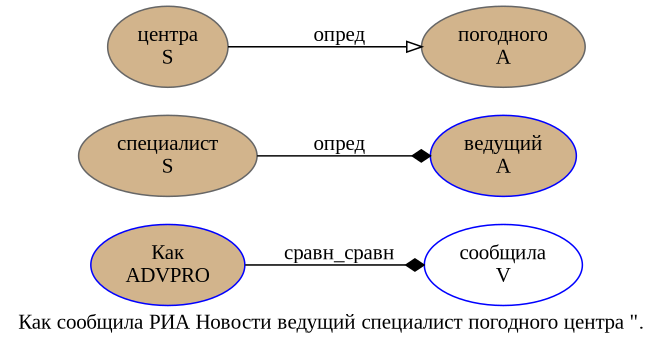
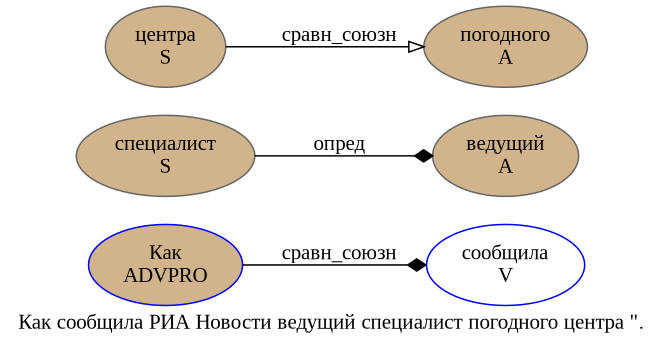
(339, 35) -> (339, 35)
(503, 156) -> (506, 156)
(339, 254) -> (339, 254)
